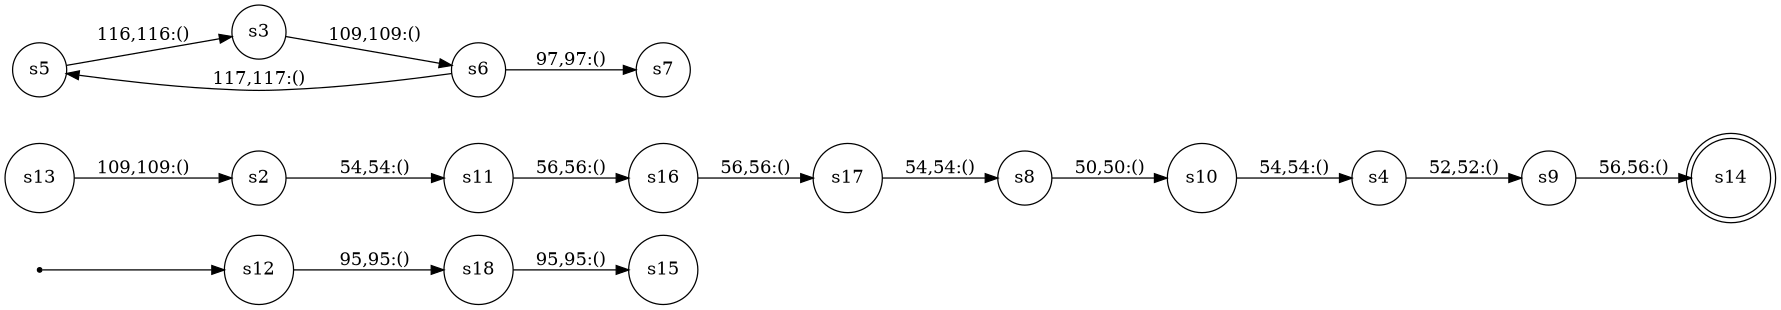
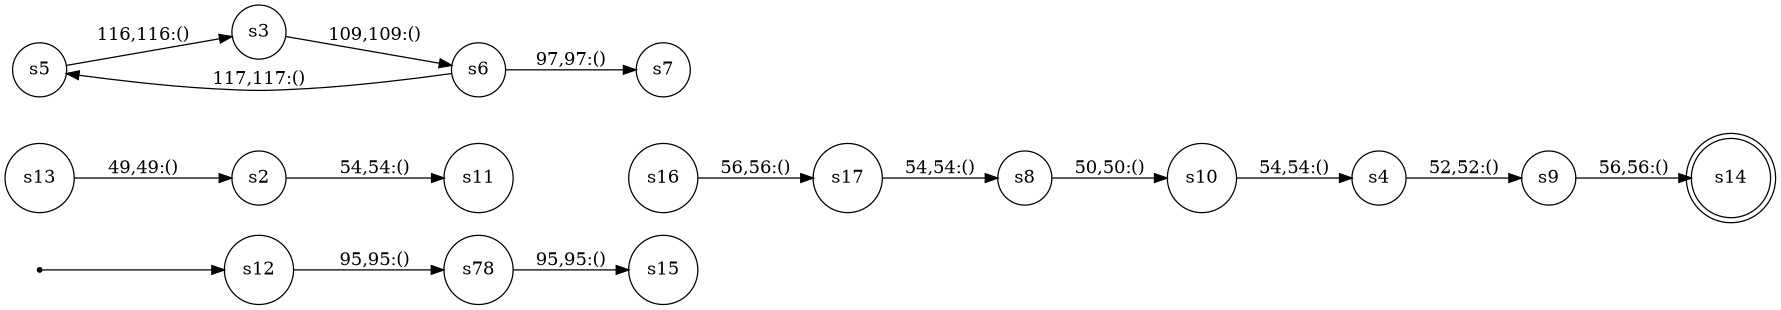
(143, 169) -> (143, 169)
(565, 178) -> none
(479, 270) -> (479, 270)
